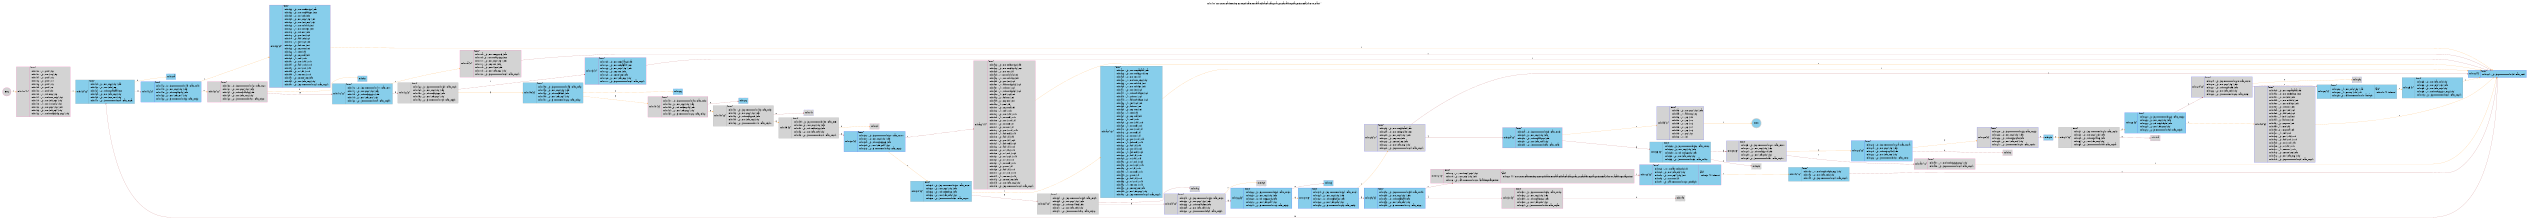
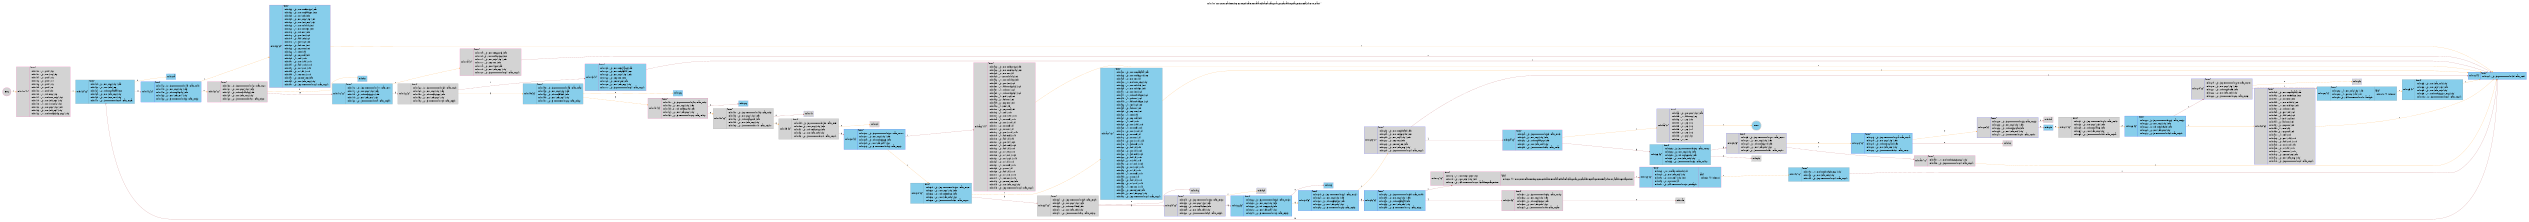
(2134, 138) -> (2040, 121)
